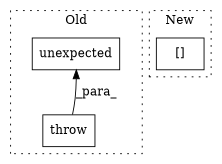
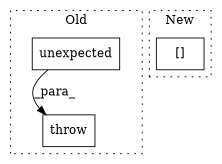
(75, 97) -> (34, 87)
